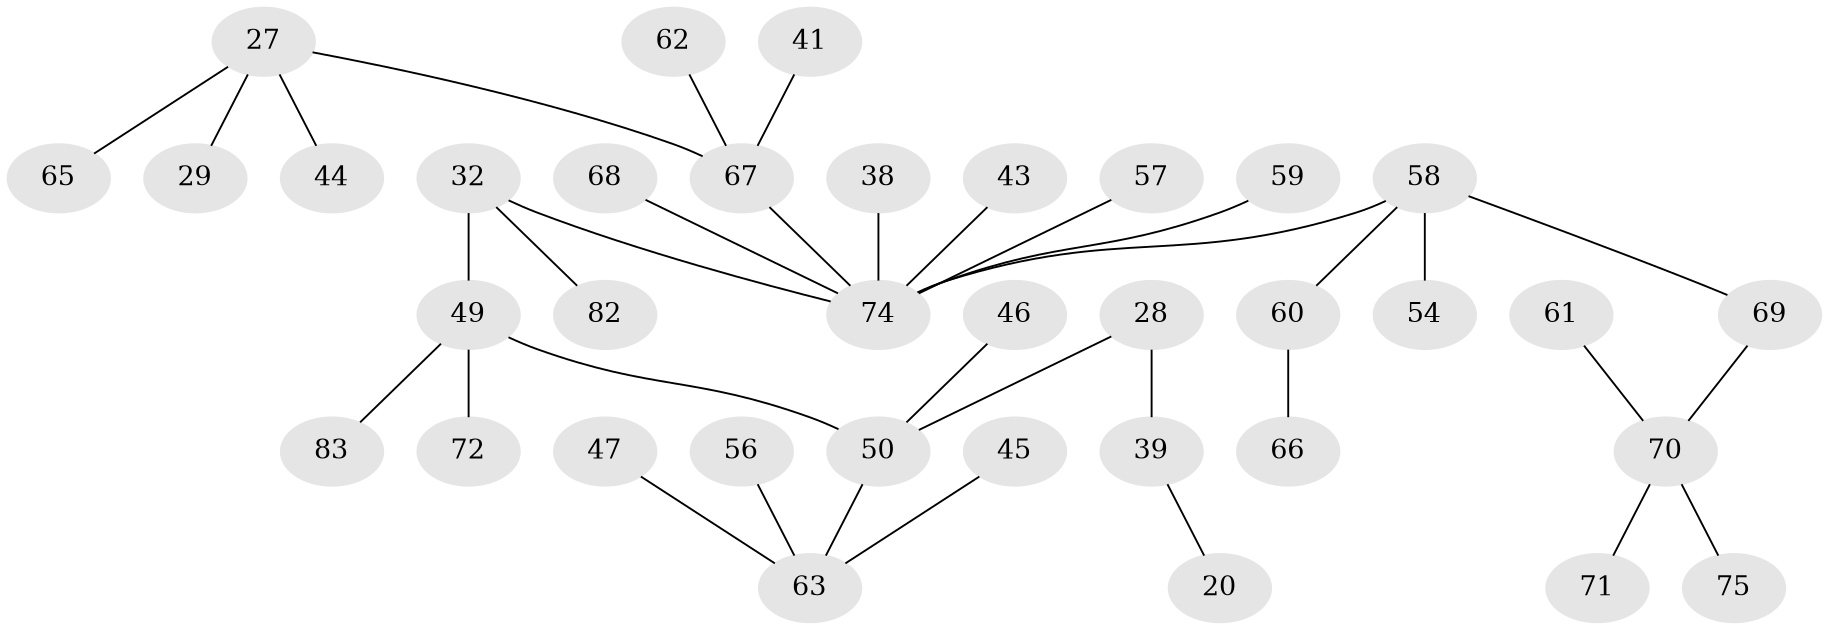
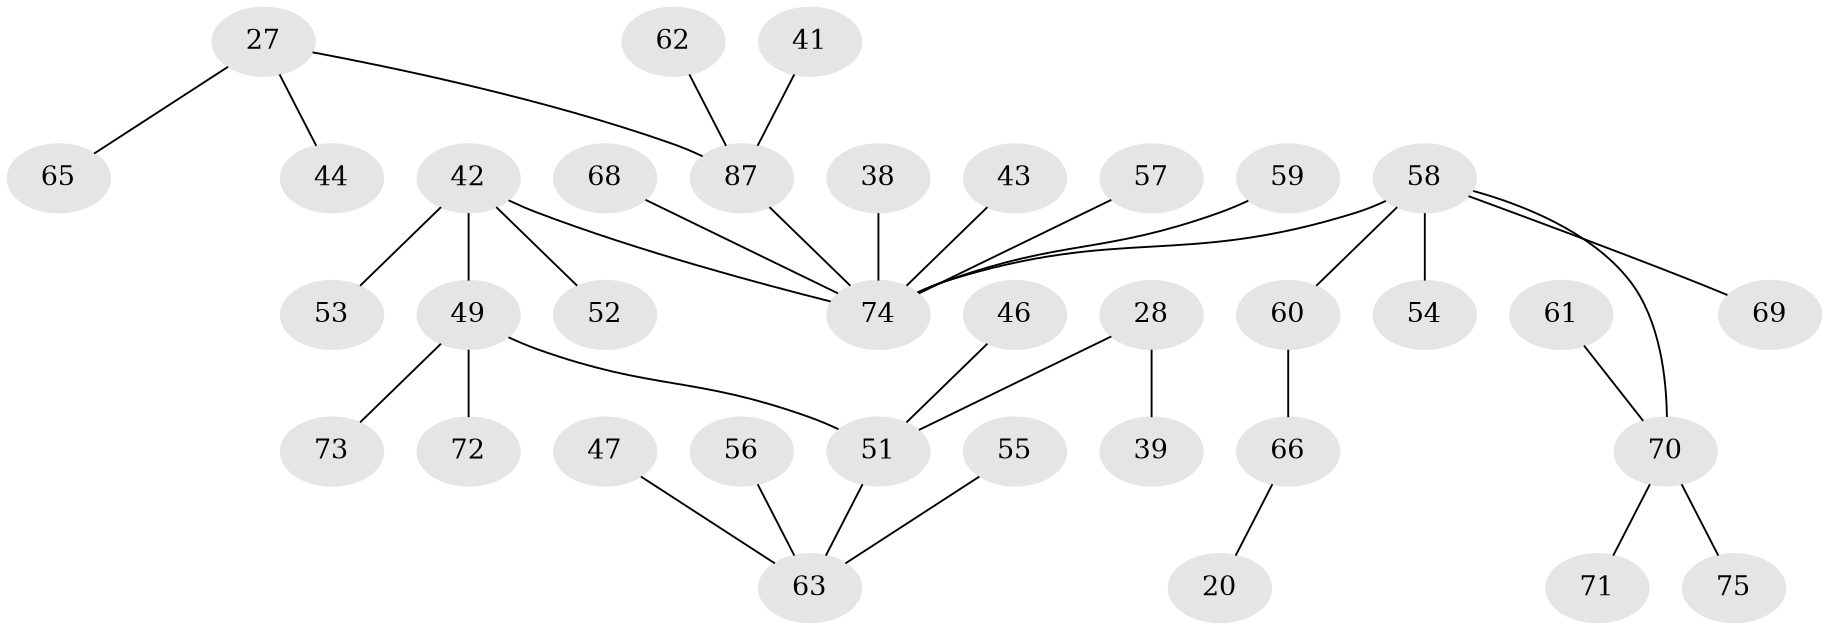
(195, 178) -> none
(469, 178) -> (469, 178)
(742, 178) -> (742, 178)
none -> (332, 315)
(605, 315) -> (605, 315)
(1718, 383) -> (1616, 266)
(332, 452) -> (332, 452)
(878, 452) -> (878, 452)
(1015, 452) -> (1015, 452)
(1186, 520) -> (1254, 520)
